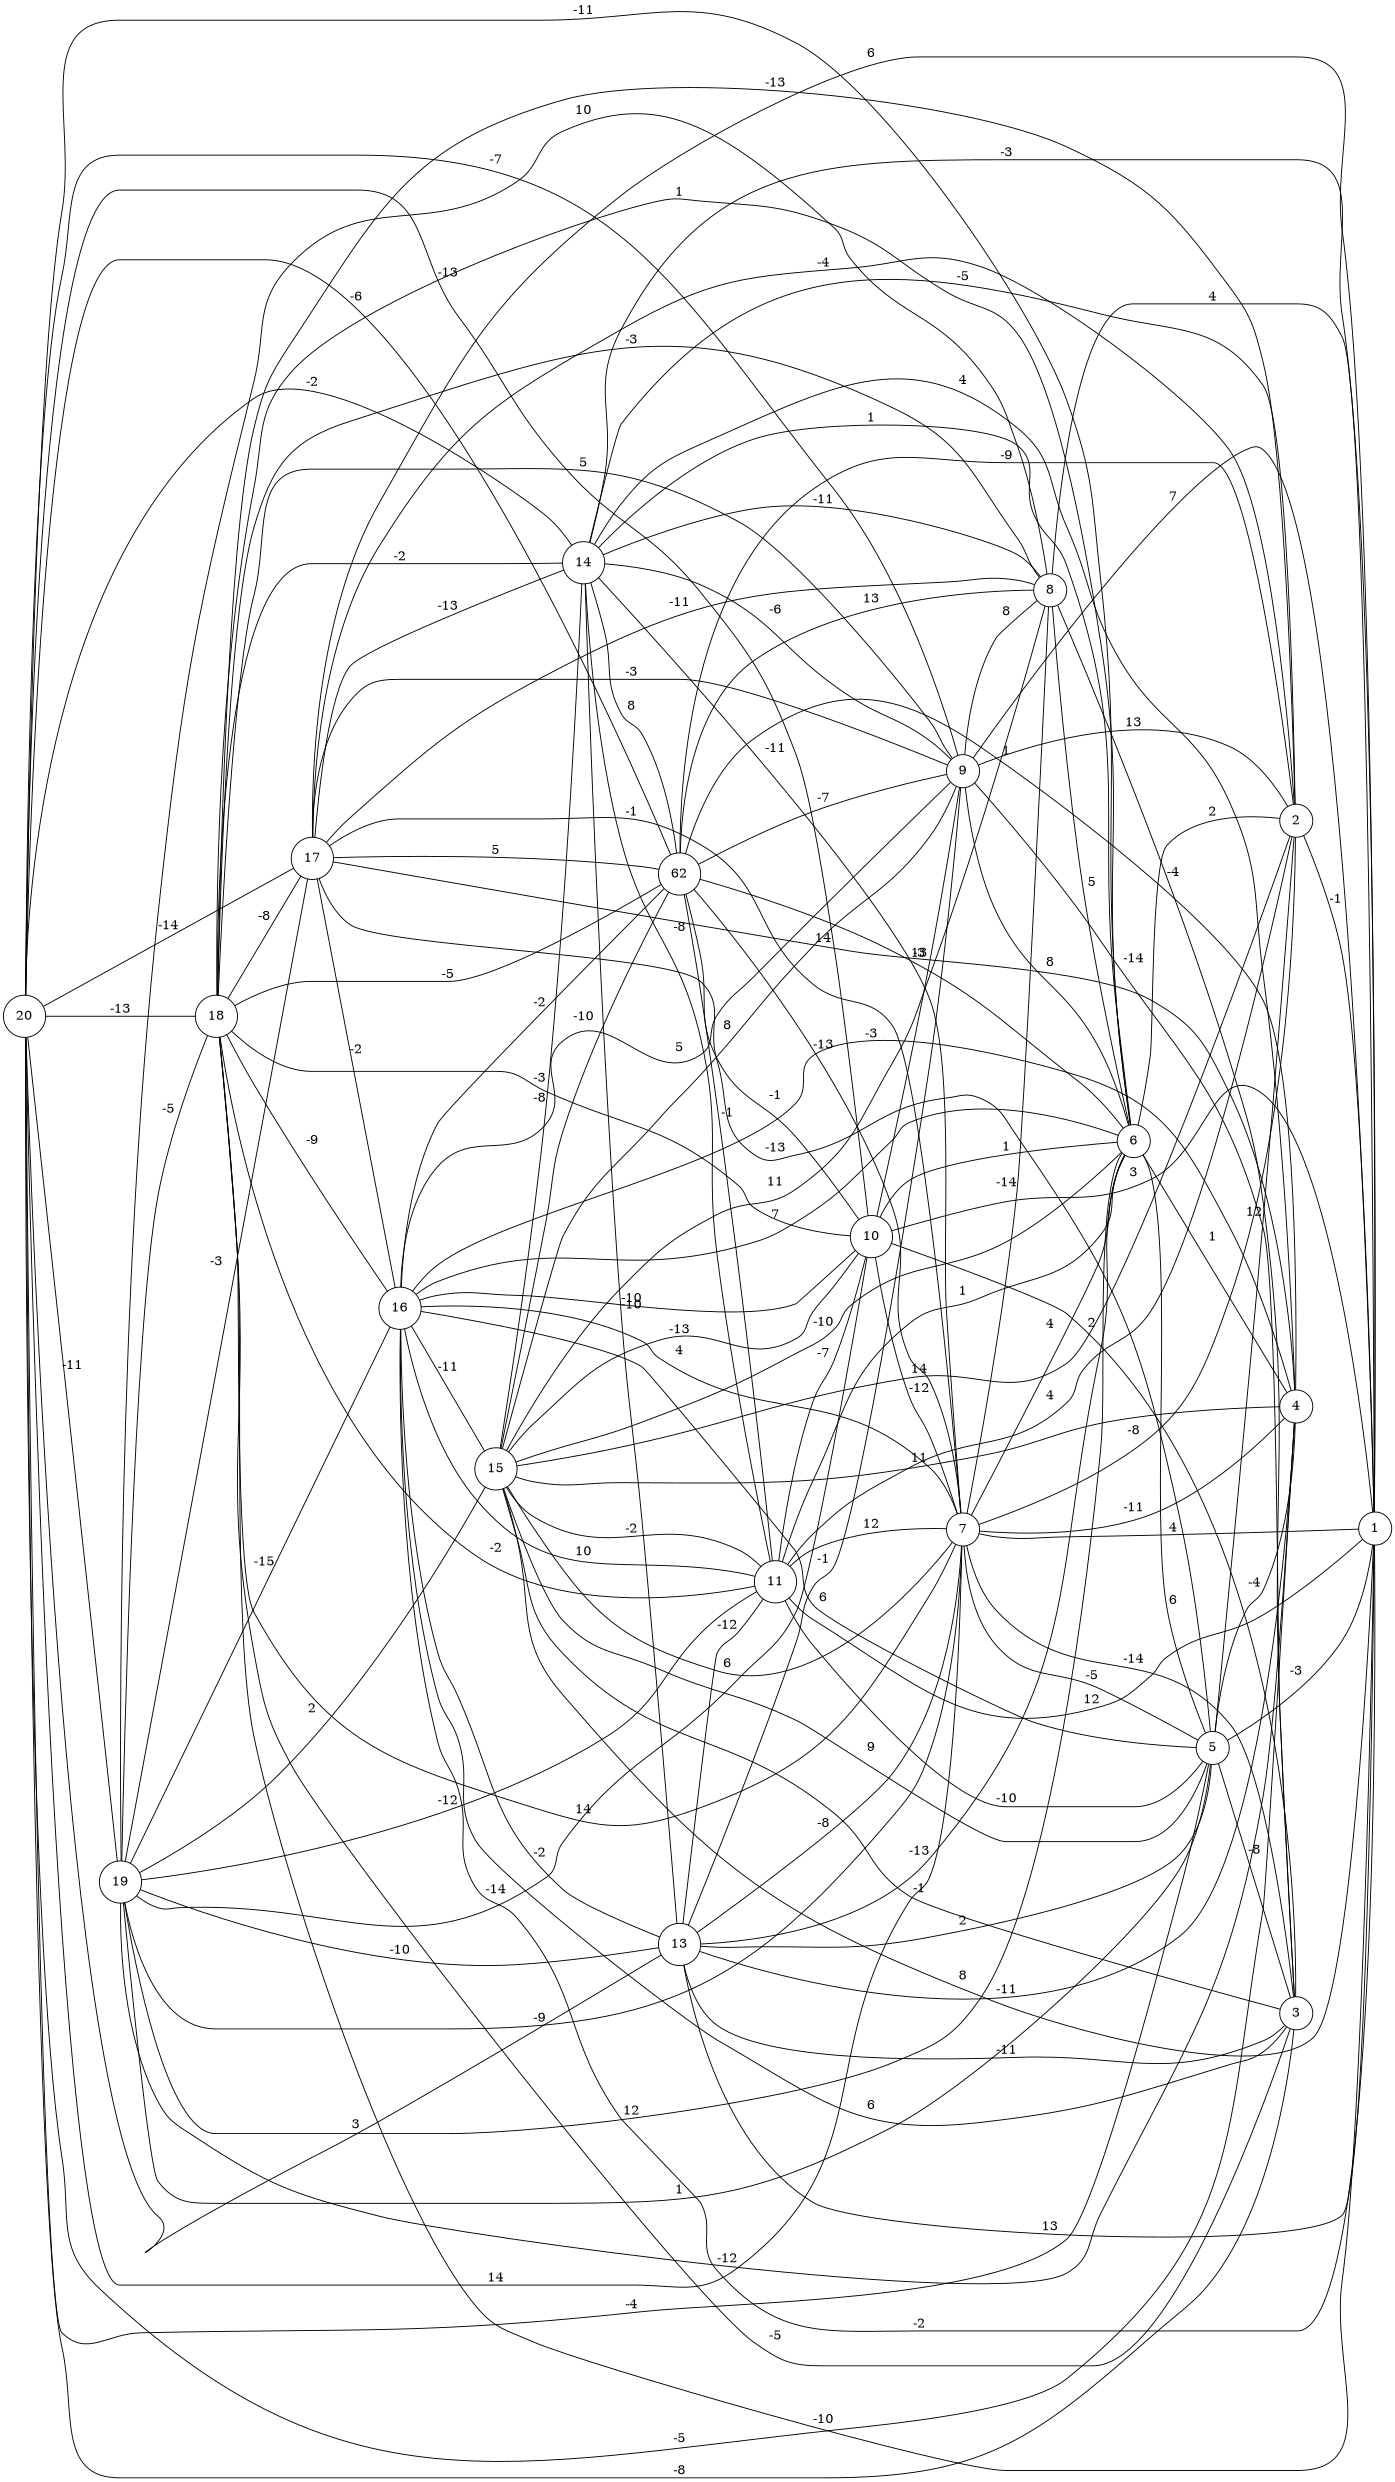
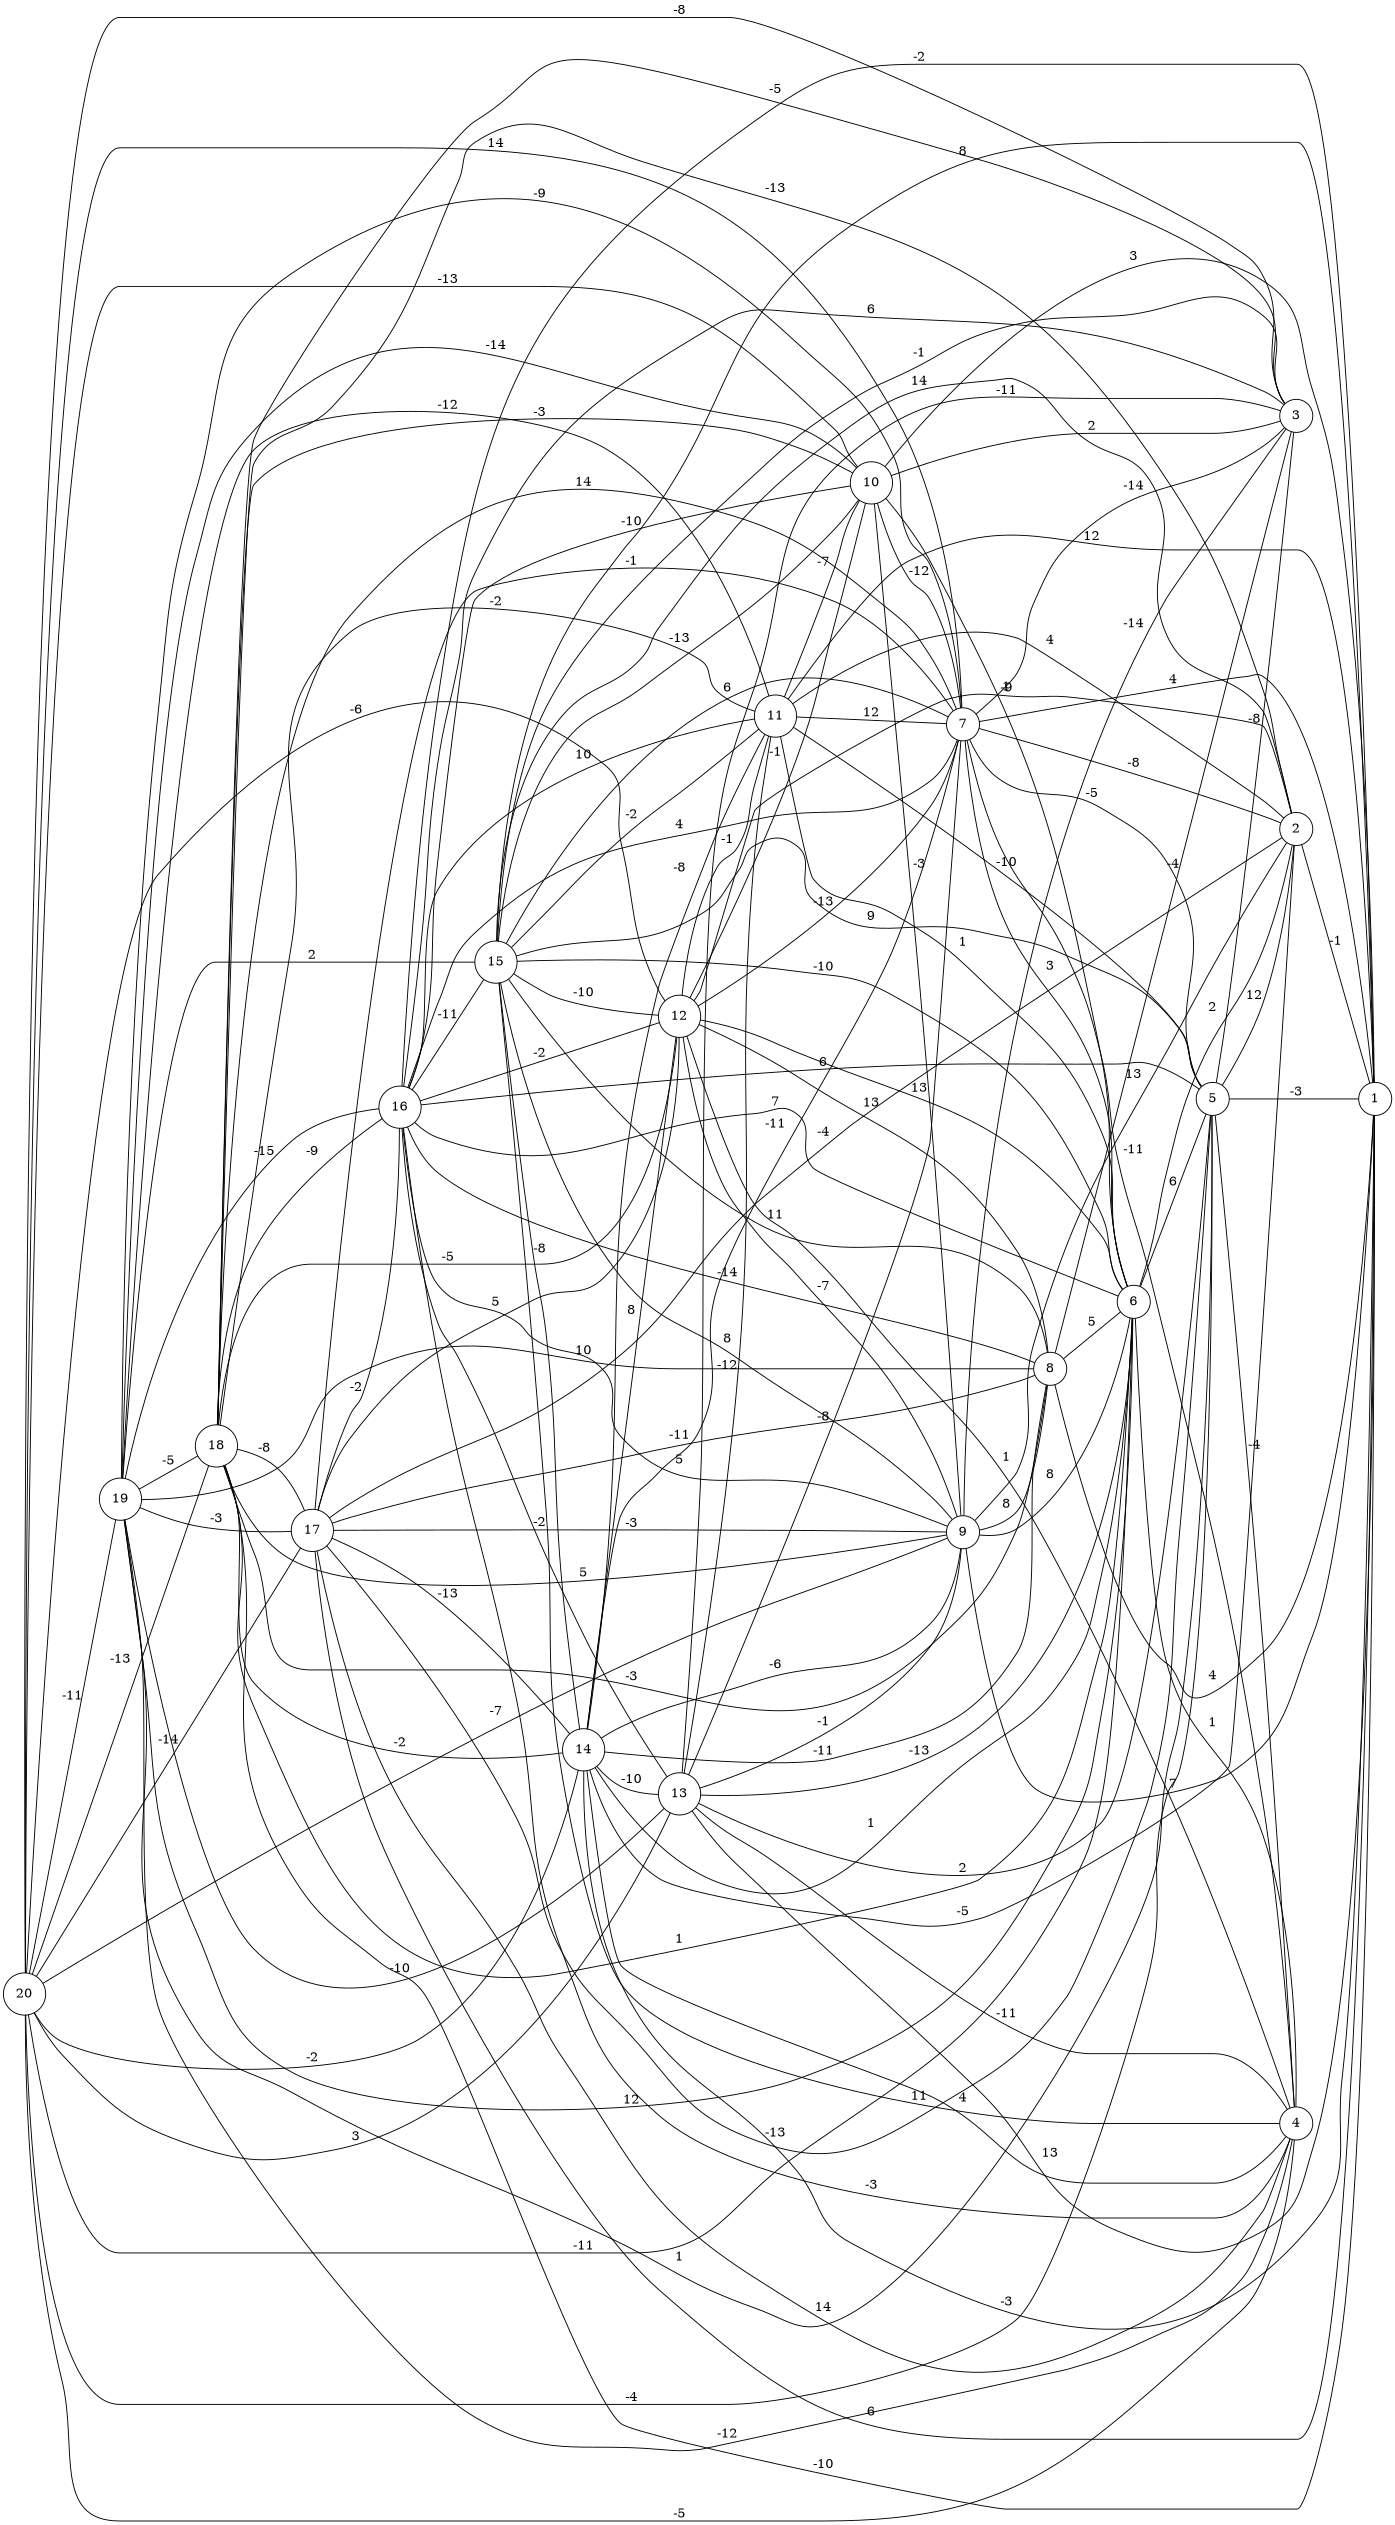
(680, 874) -> (680, 1016)
(1024, 1085) -> (688, 1271)
(1050, 1324) -> (1050, 966)
